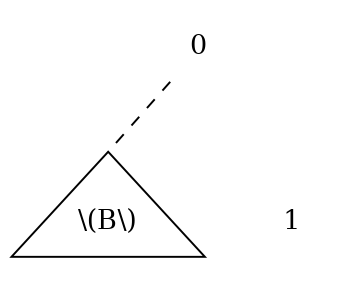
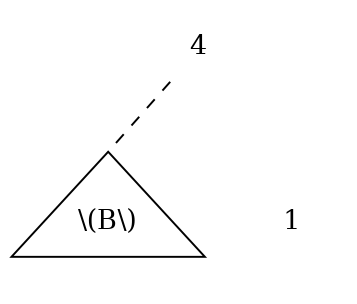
(200, 47) -> (200, 47)
